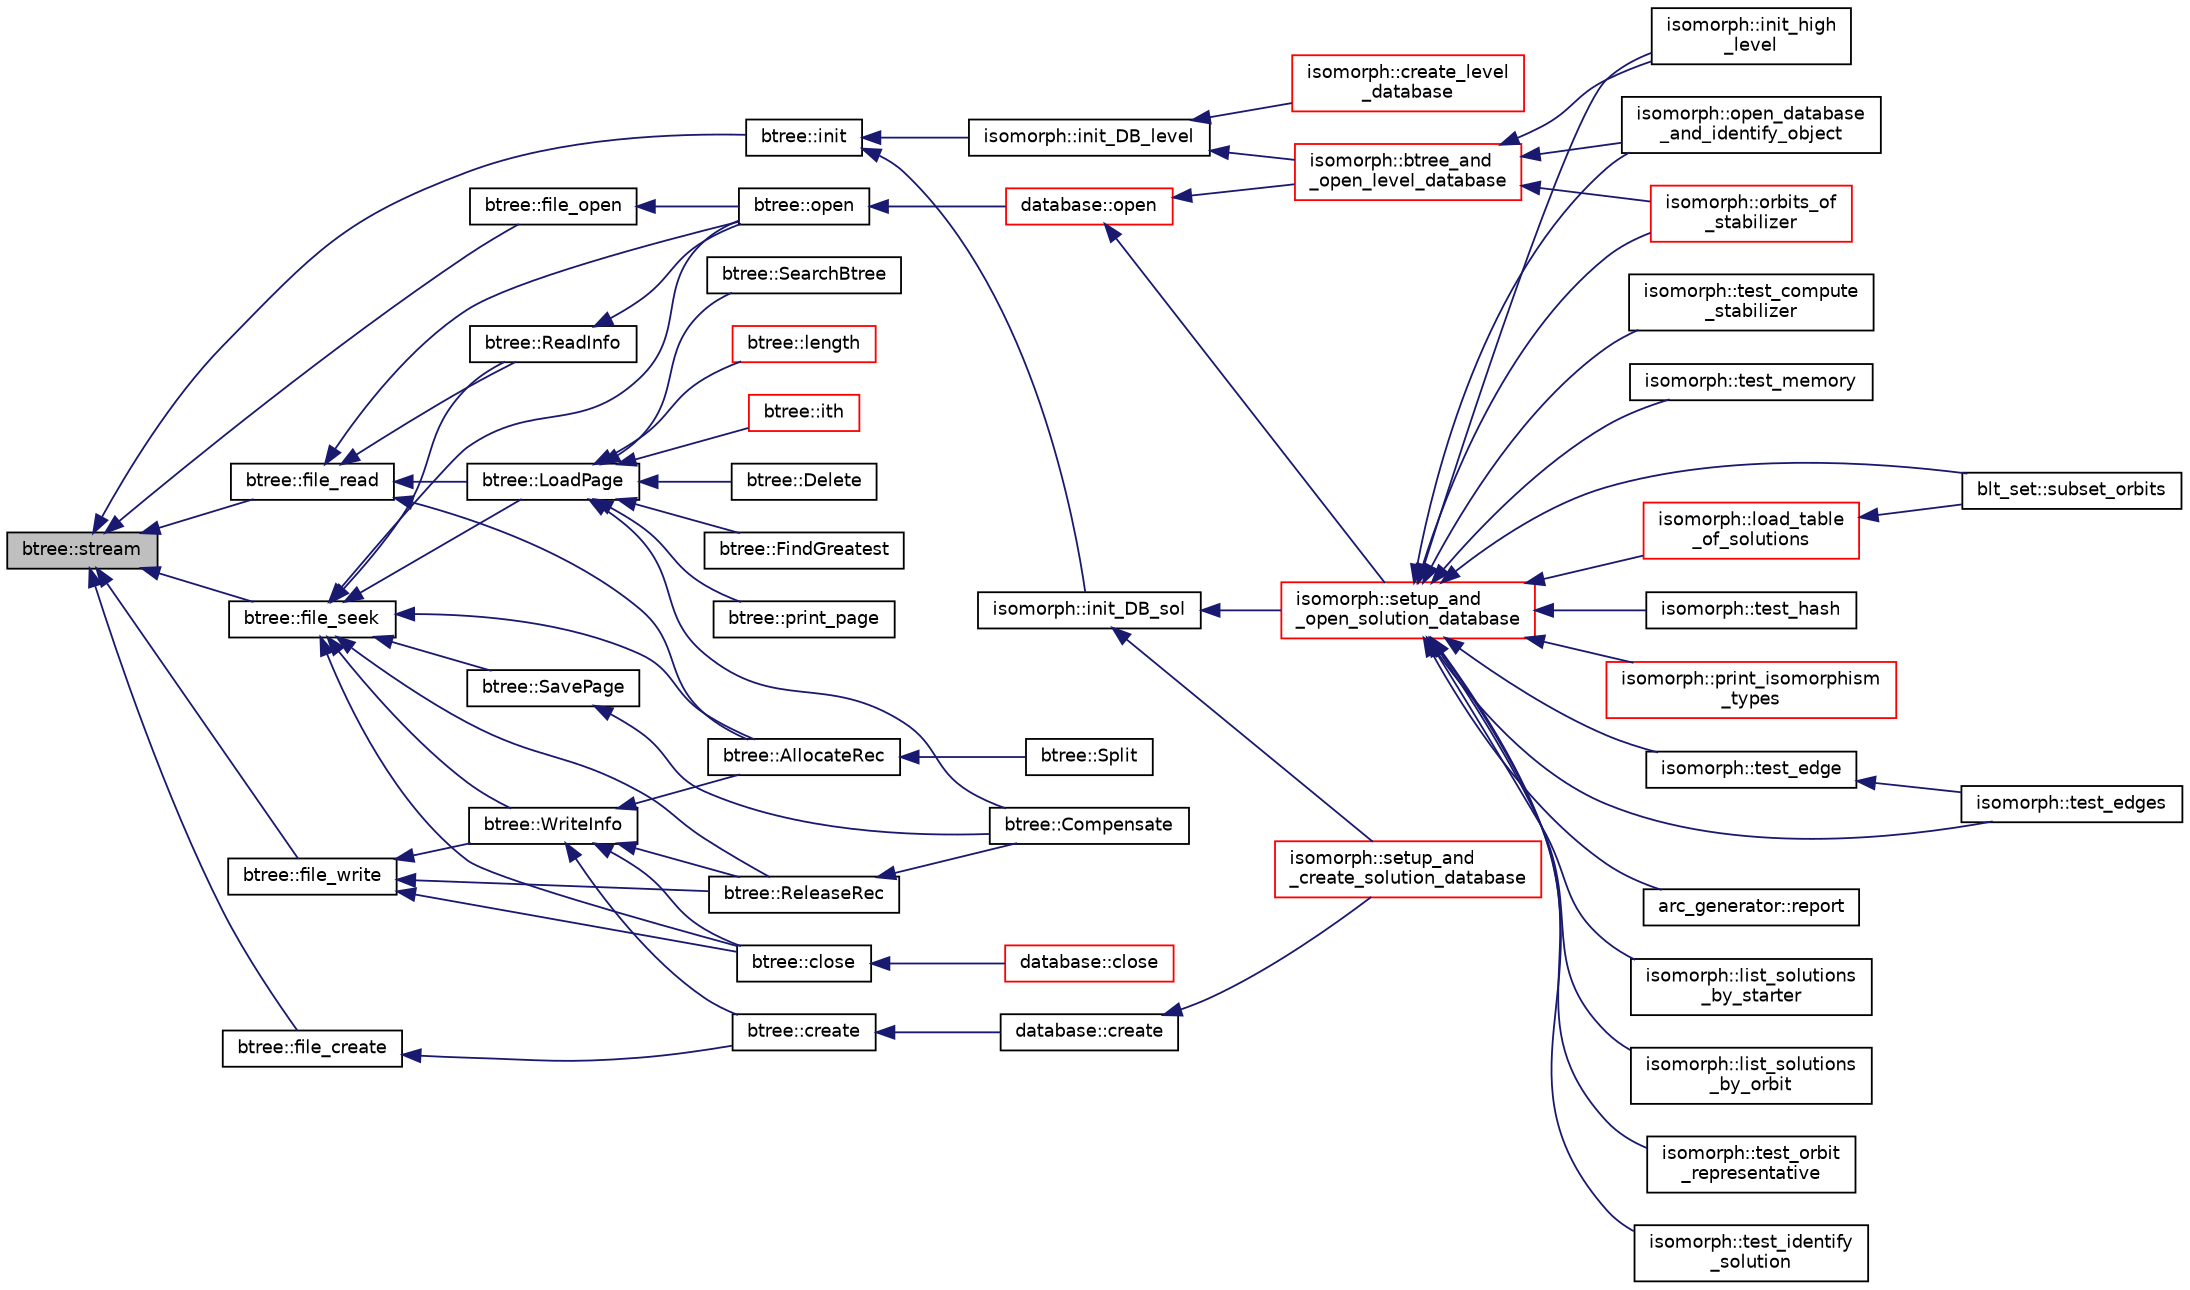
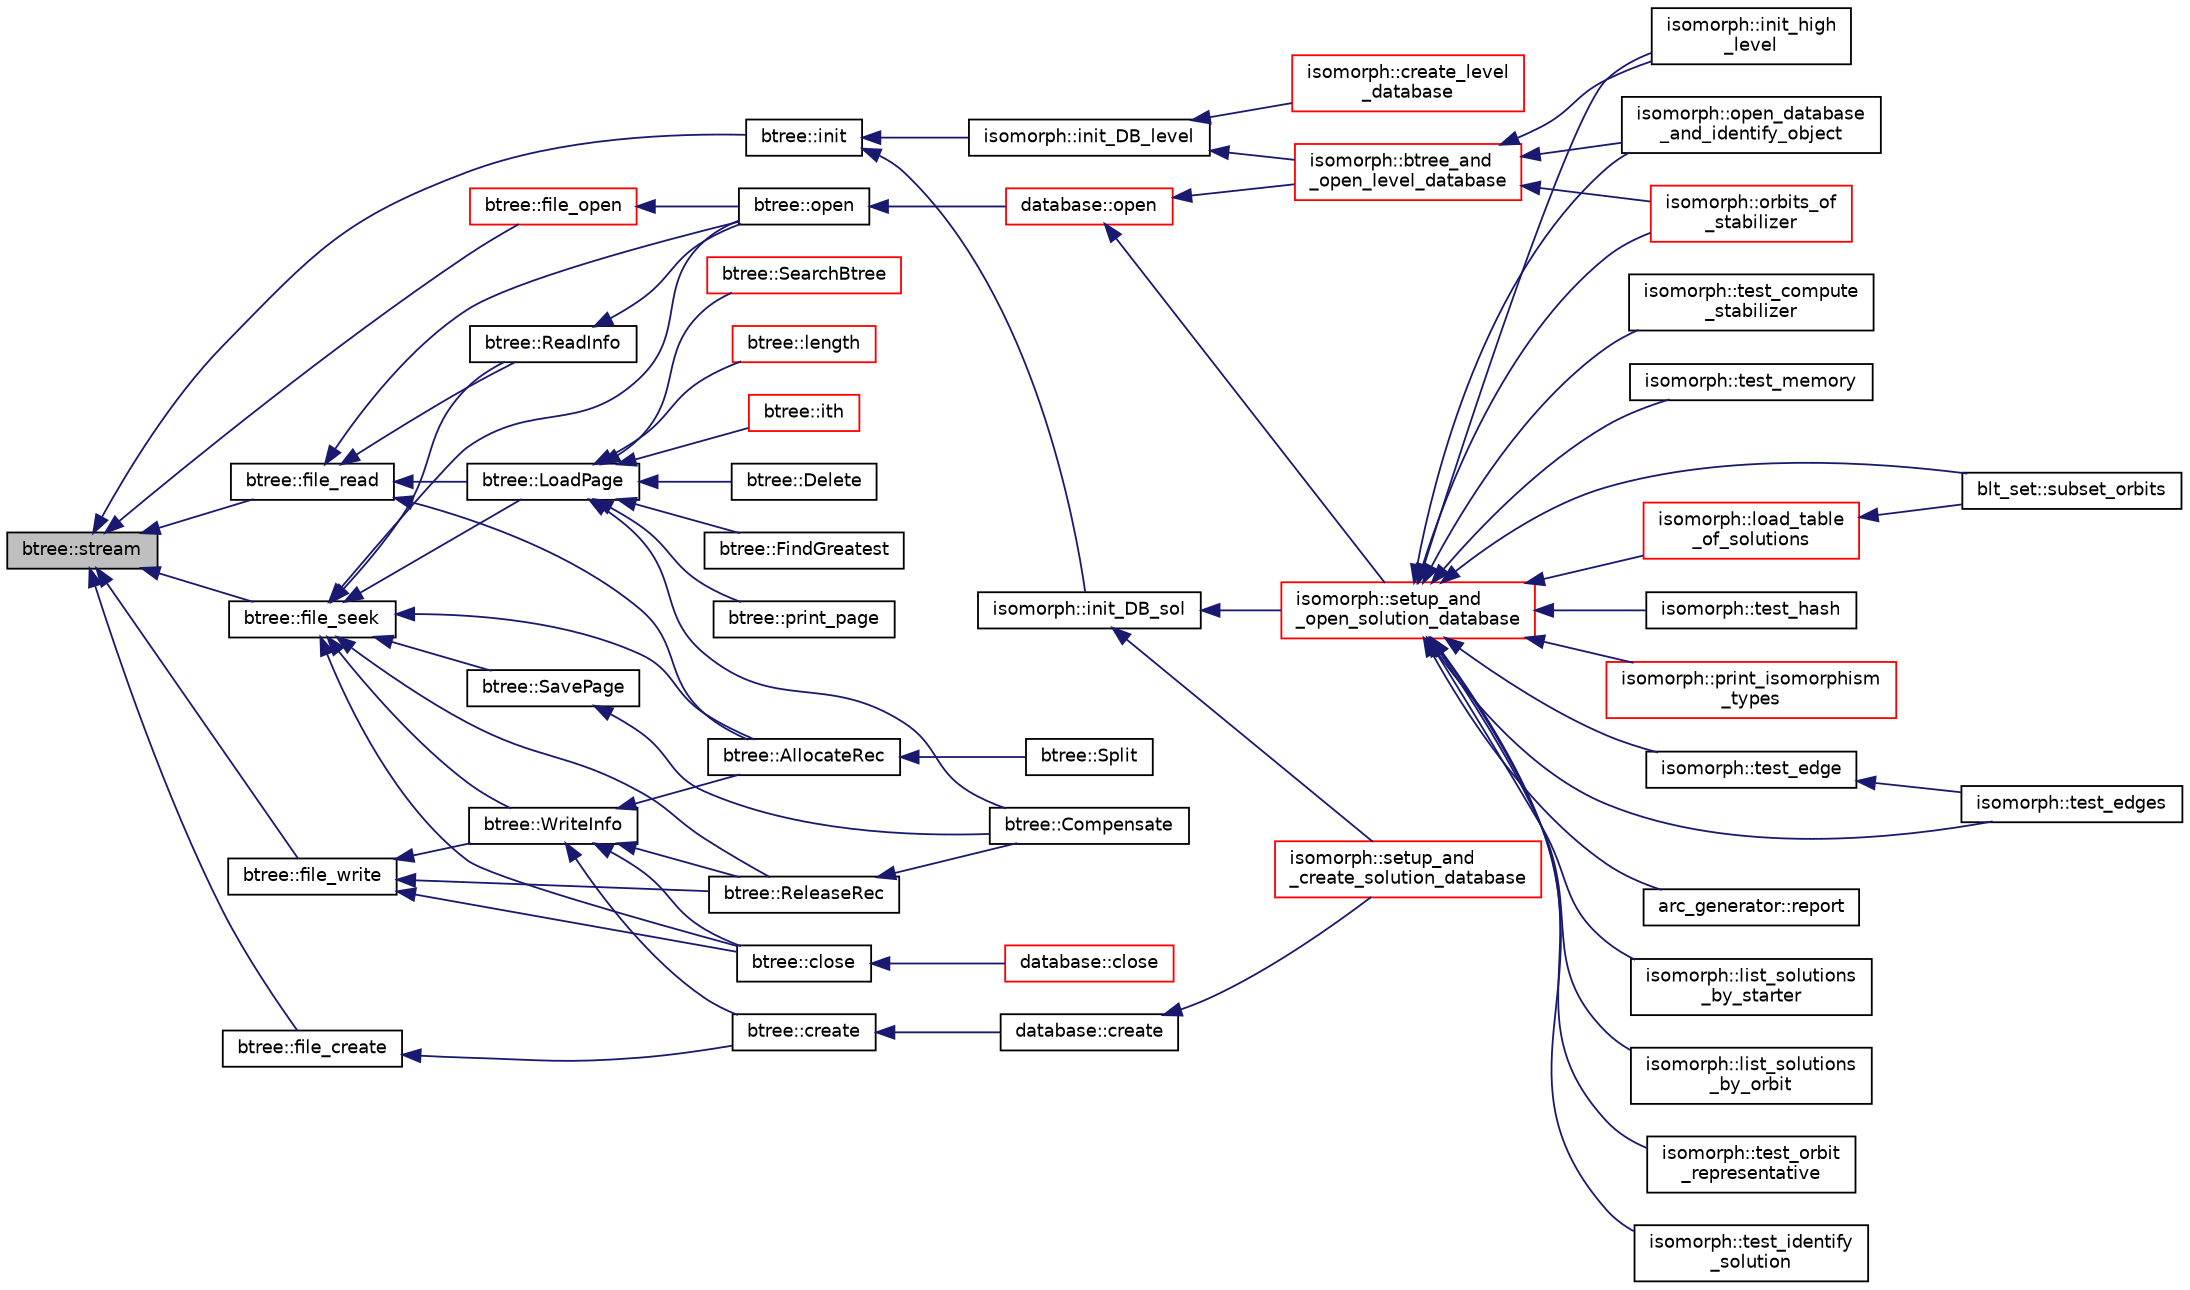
(553, 206) -> (553, 206)
(804, 275) -> (804, 275)
